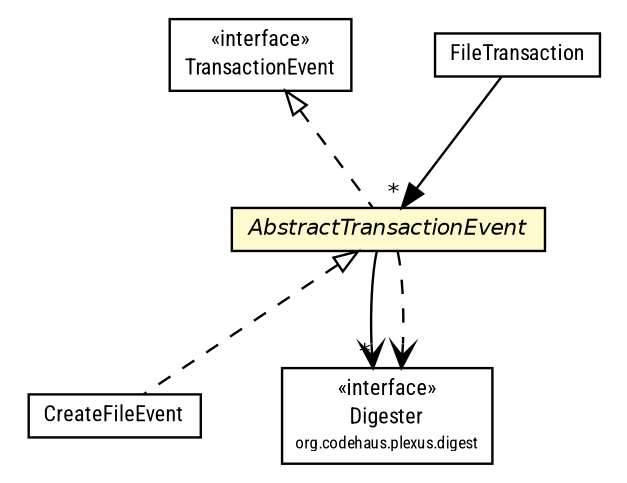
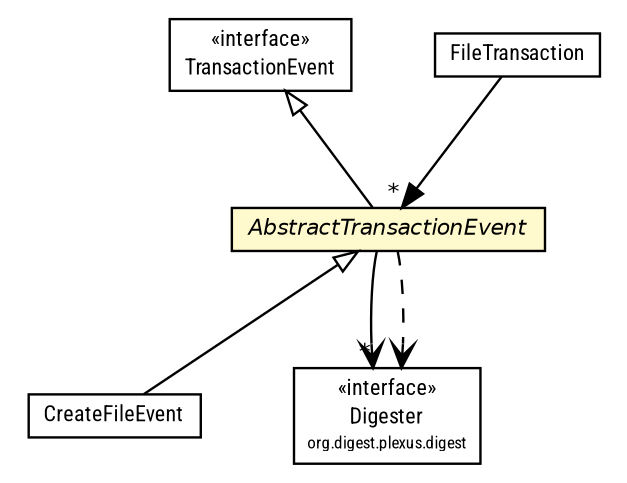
(336, 159) -> (336, 159)
(241, 330) -> (241, 330)
(387, 443) -> (387, 443)
